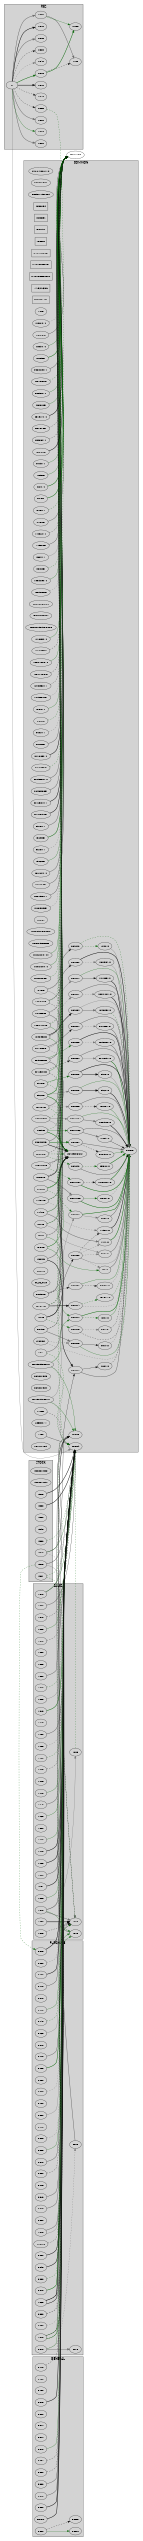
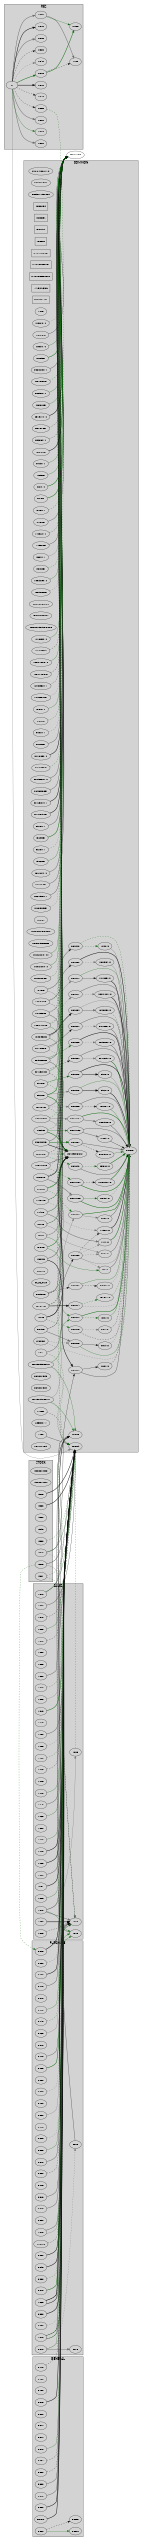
(114, 1116) -> (114, 1116)
(118, 1133) -> (118, 1133)
(60, 2121) -> (60, 2121)
